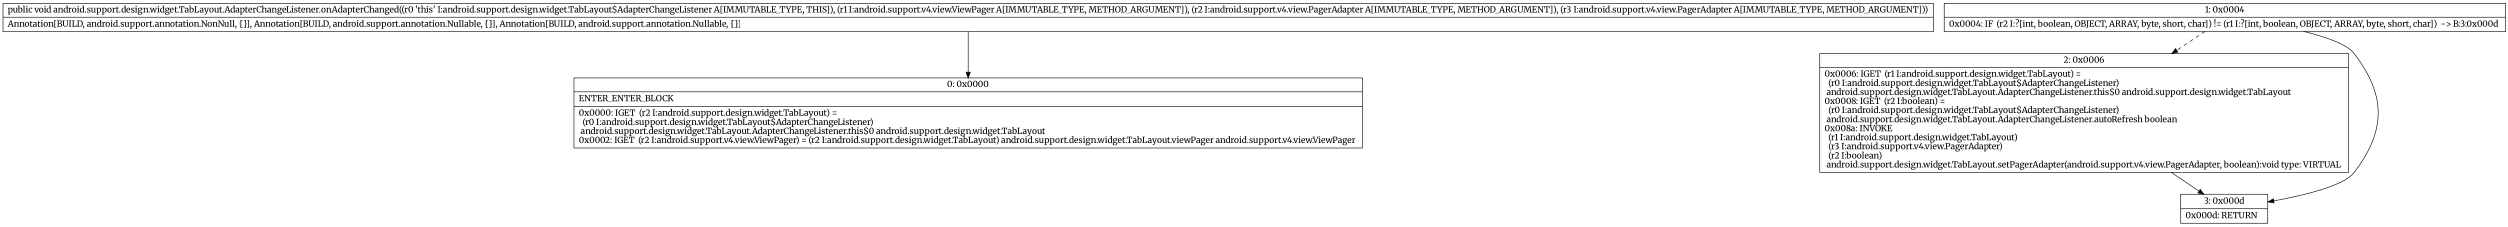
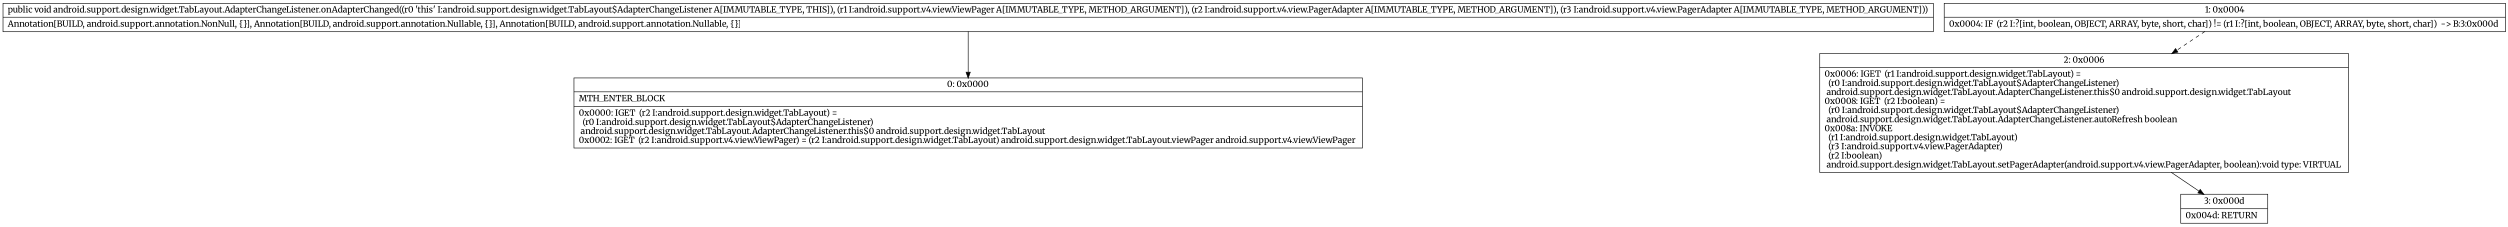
(626, 99) -> (622, 99)
(2376, 128) -> none
(2224, 216) -> (2224, 216)
